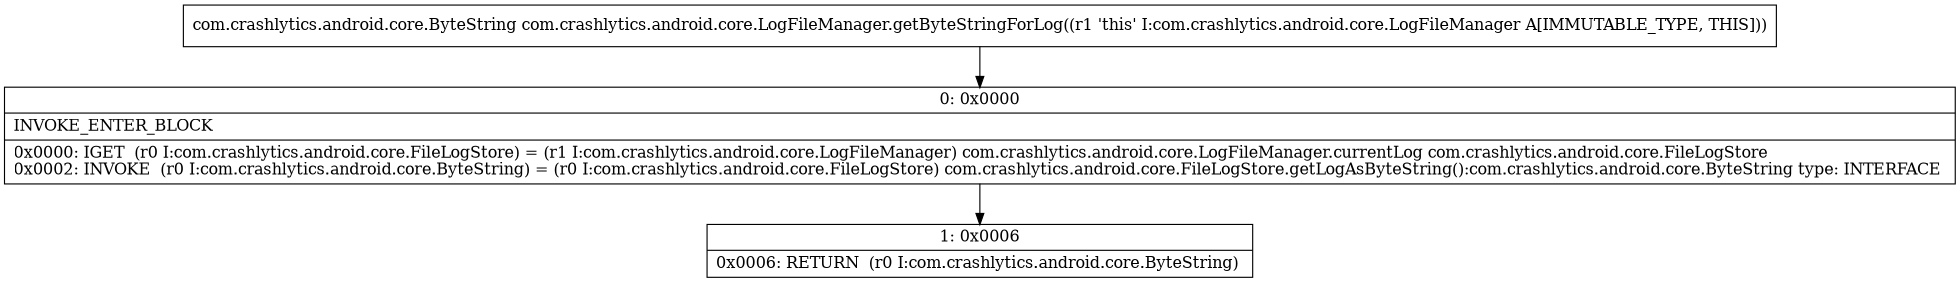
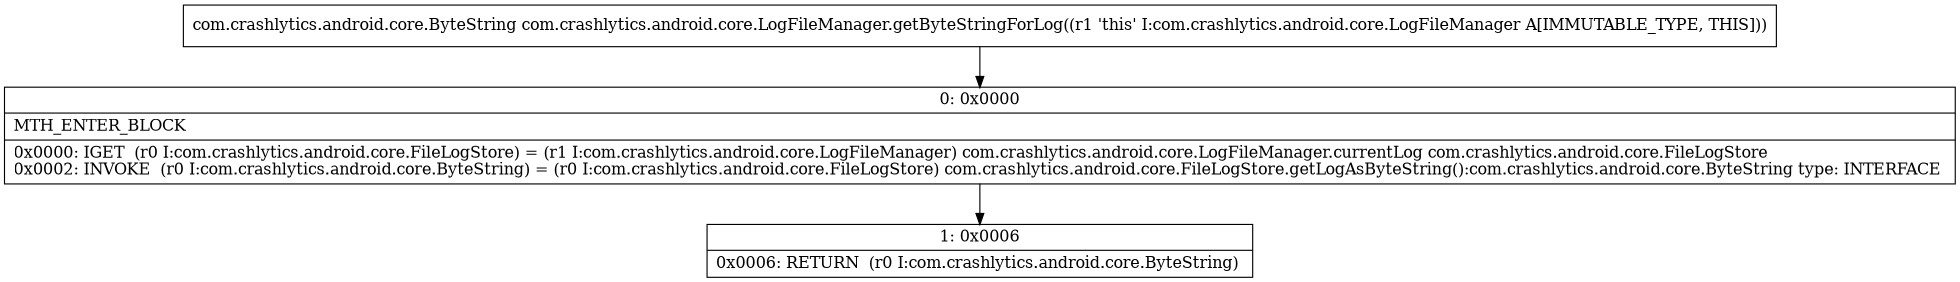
(114, 126) -> (100, 126)
